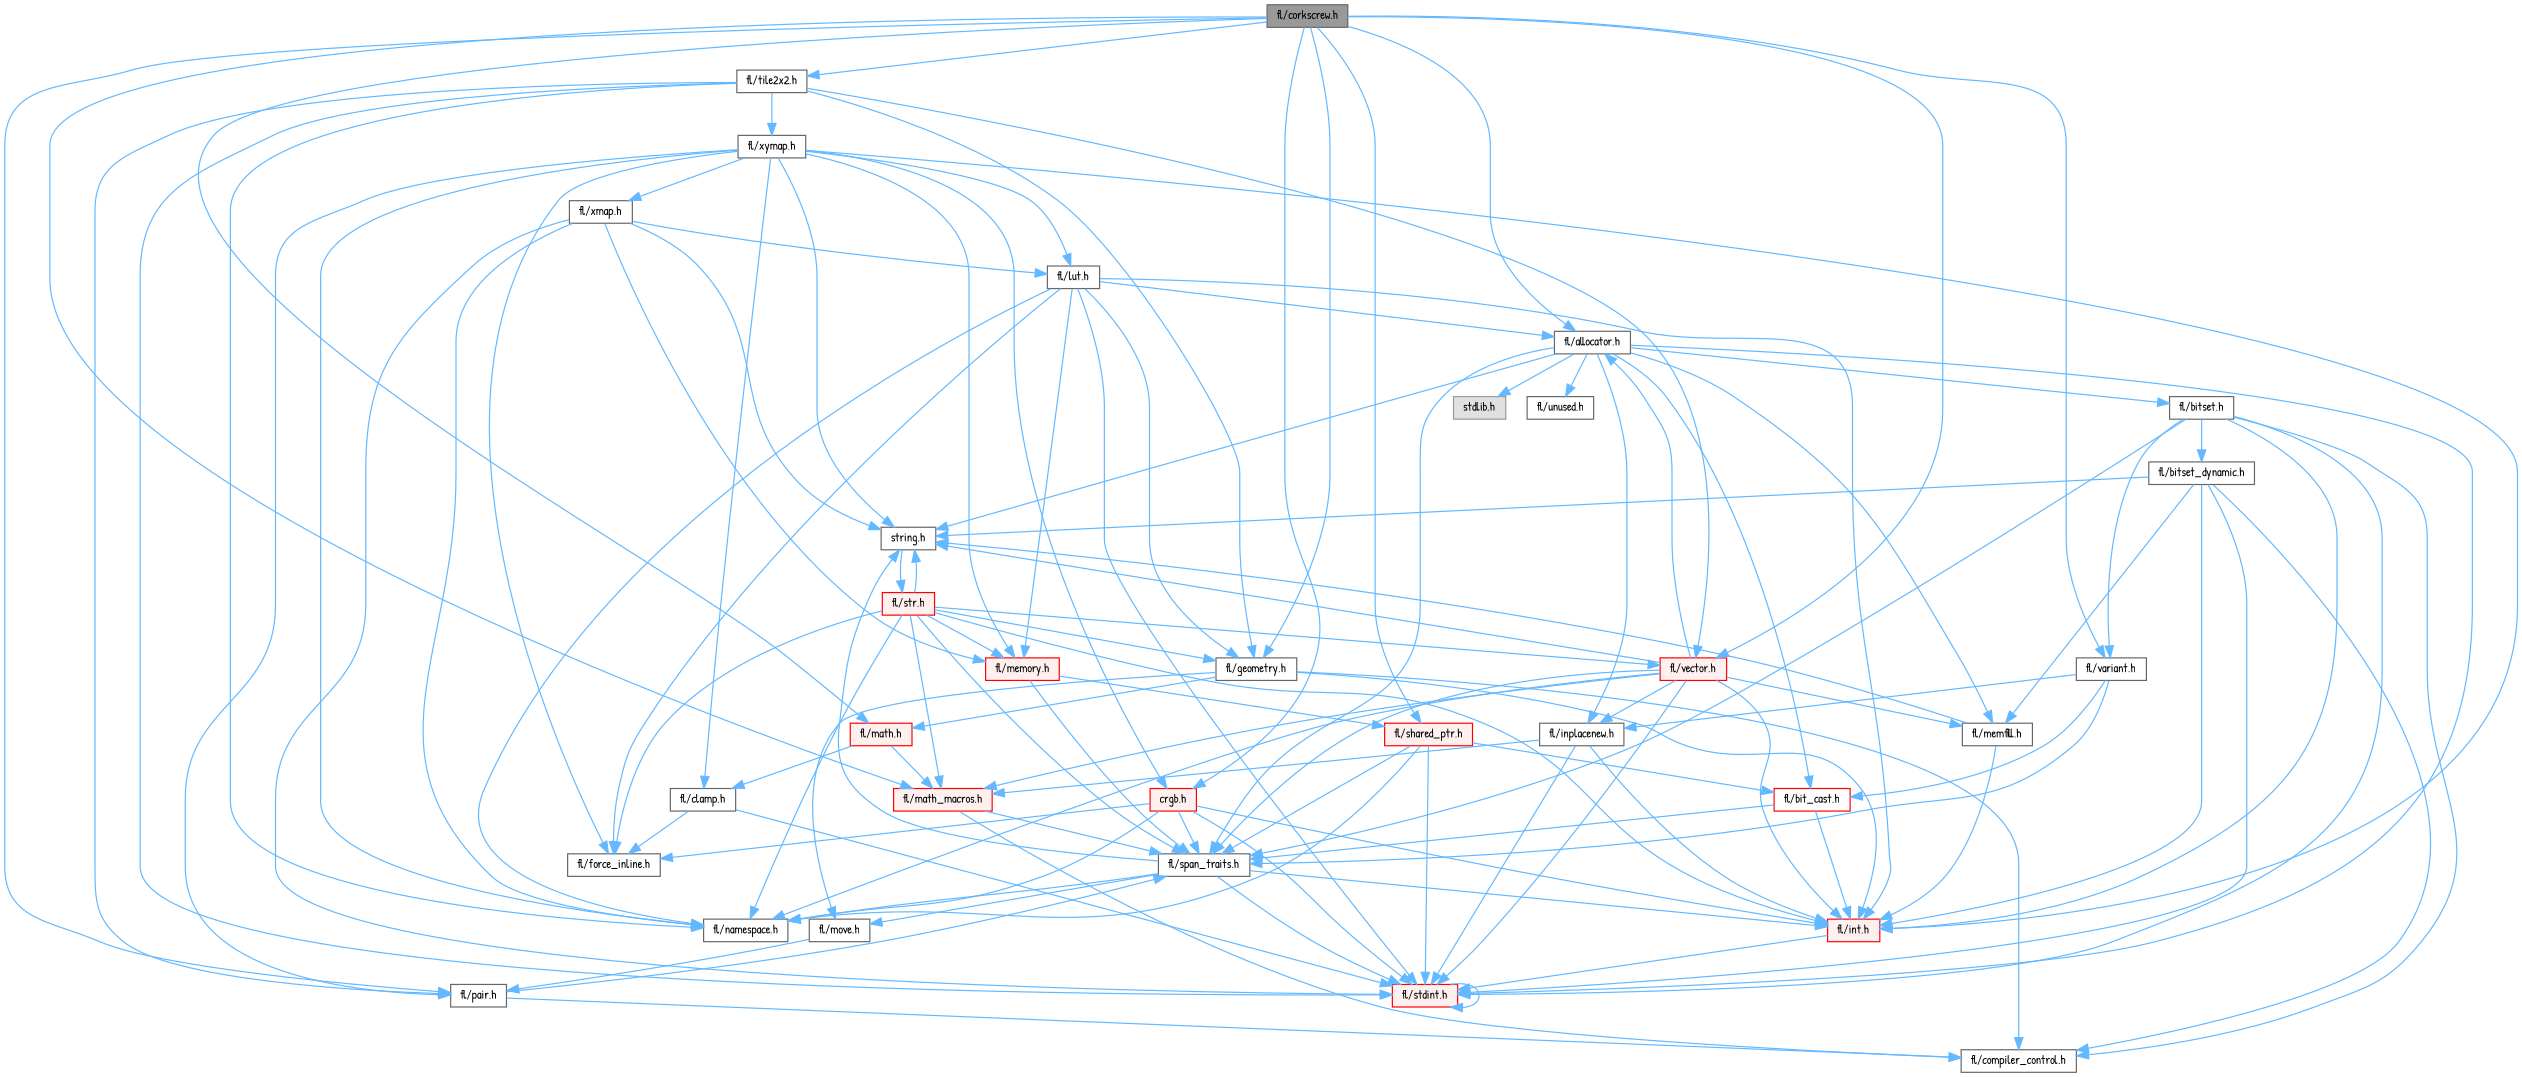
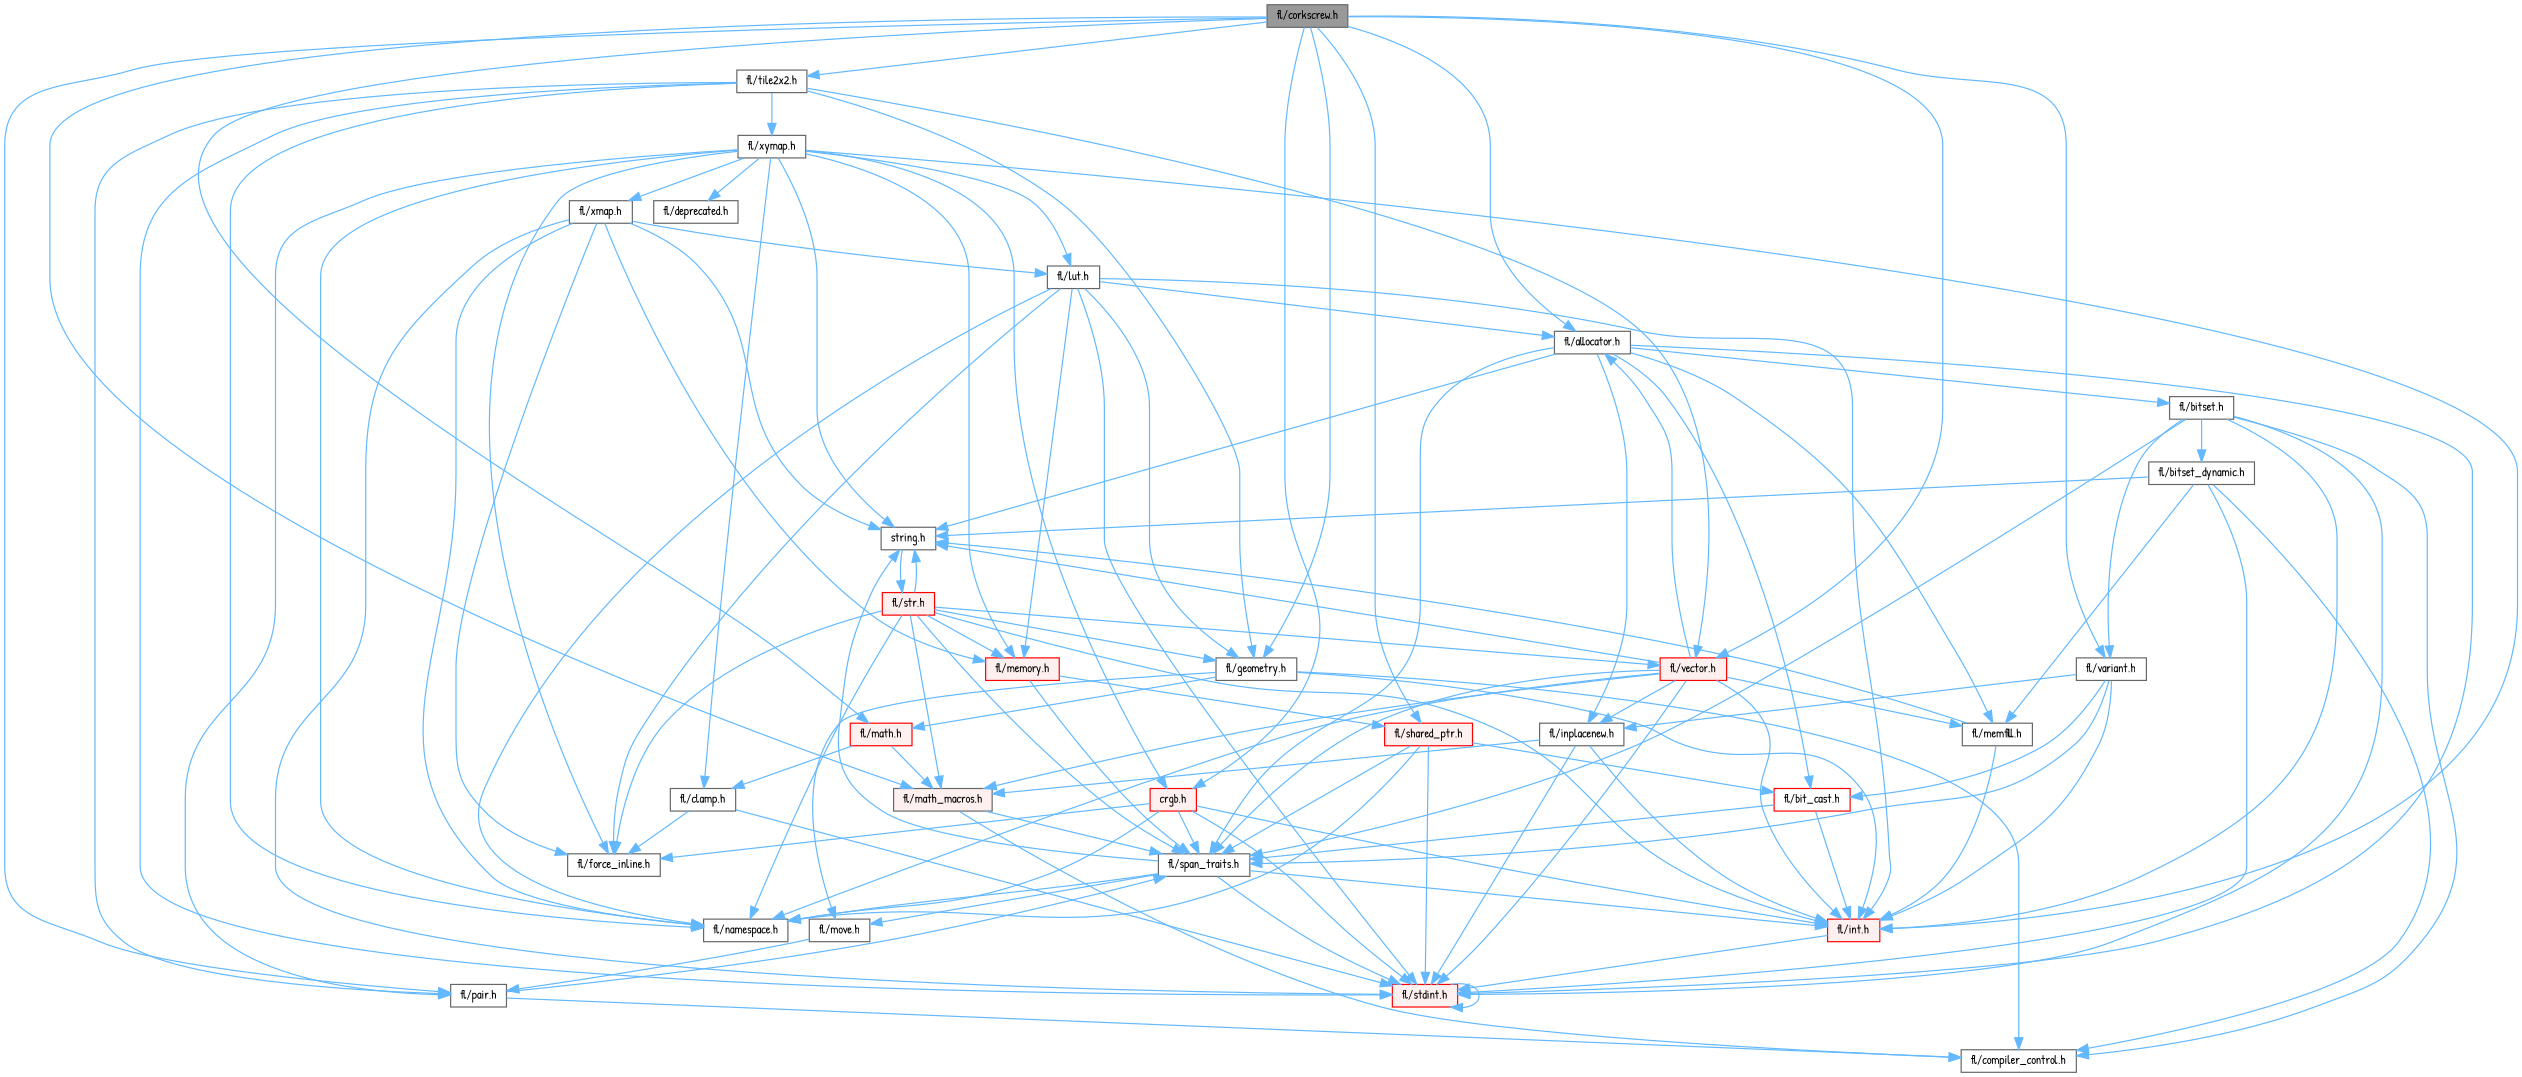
none -> (696, 212)
(1480, 408) -> none
(1560, 408) -> none
none -> (479, 554)
(943, 800) -> (943, 800)
(2196, 814) -> (2036, 828)
